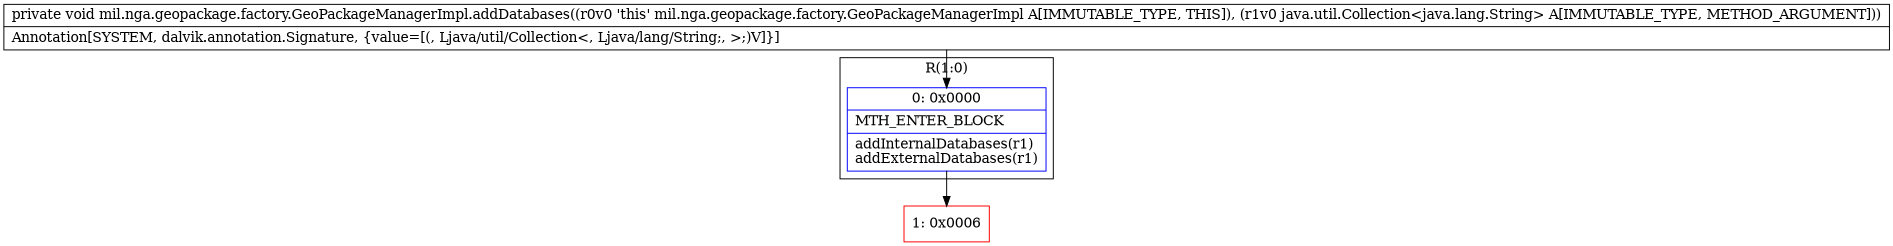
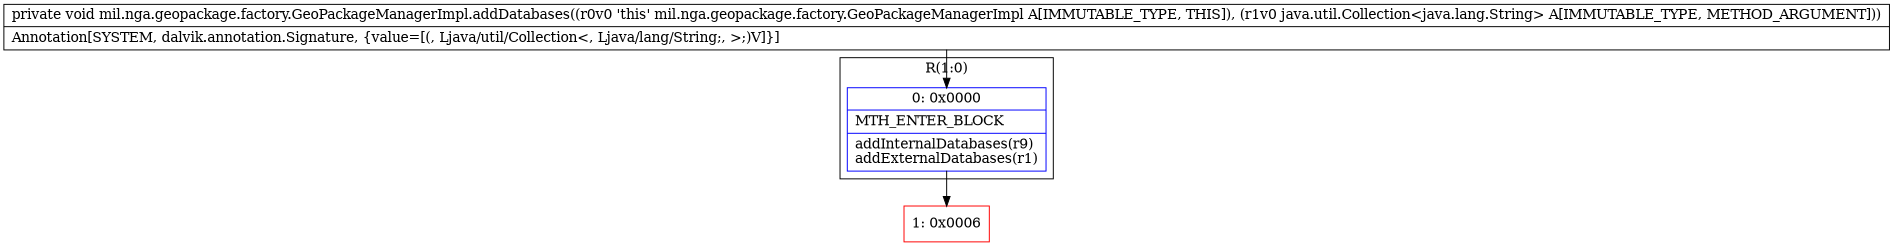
(944, 144) -> (944, 144)
